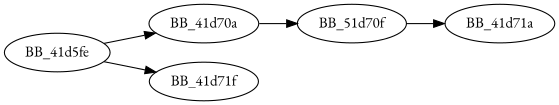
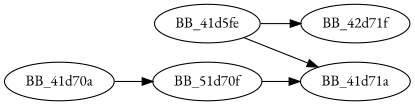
(124, 39) -> (276, 50)
(204, 81) -> (355, 24)
